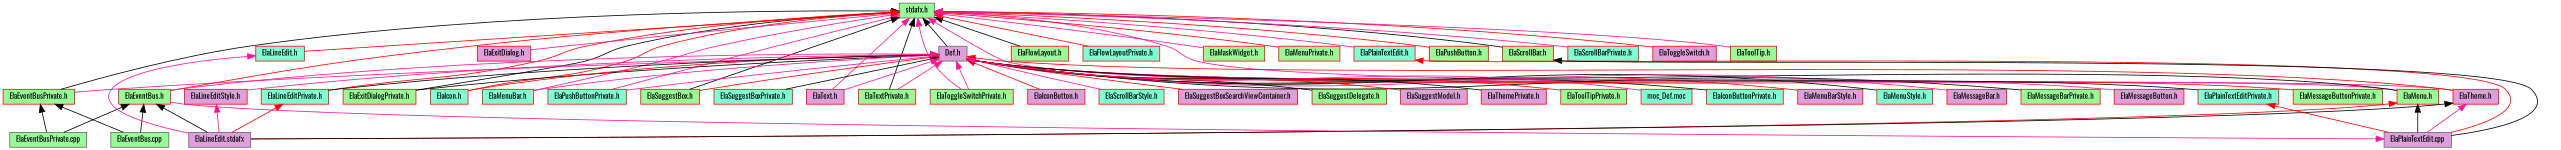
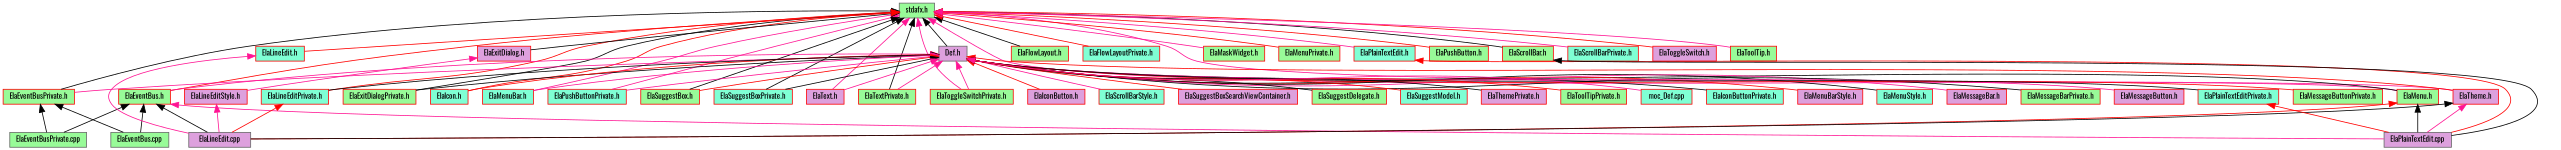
(711, 31) -> (711, 31)
none -> (844, 49)
(589, 64) -> (358, 74)
(1434, 97) -> (1434, 97)
(1667, 97) -> (1667, 97)
(1108, 128) -> (1116, 128)
(220, 140) -> (220, 140)
